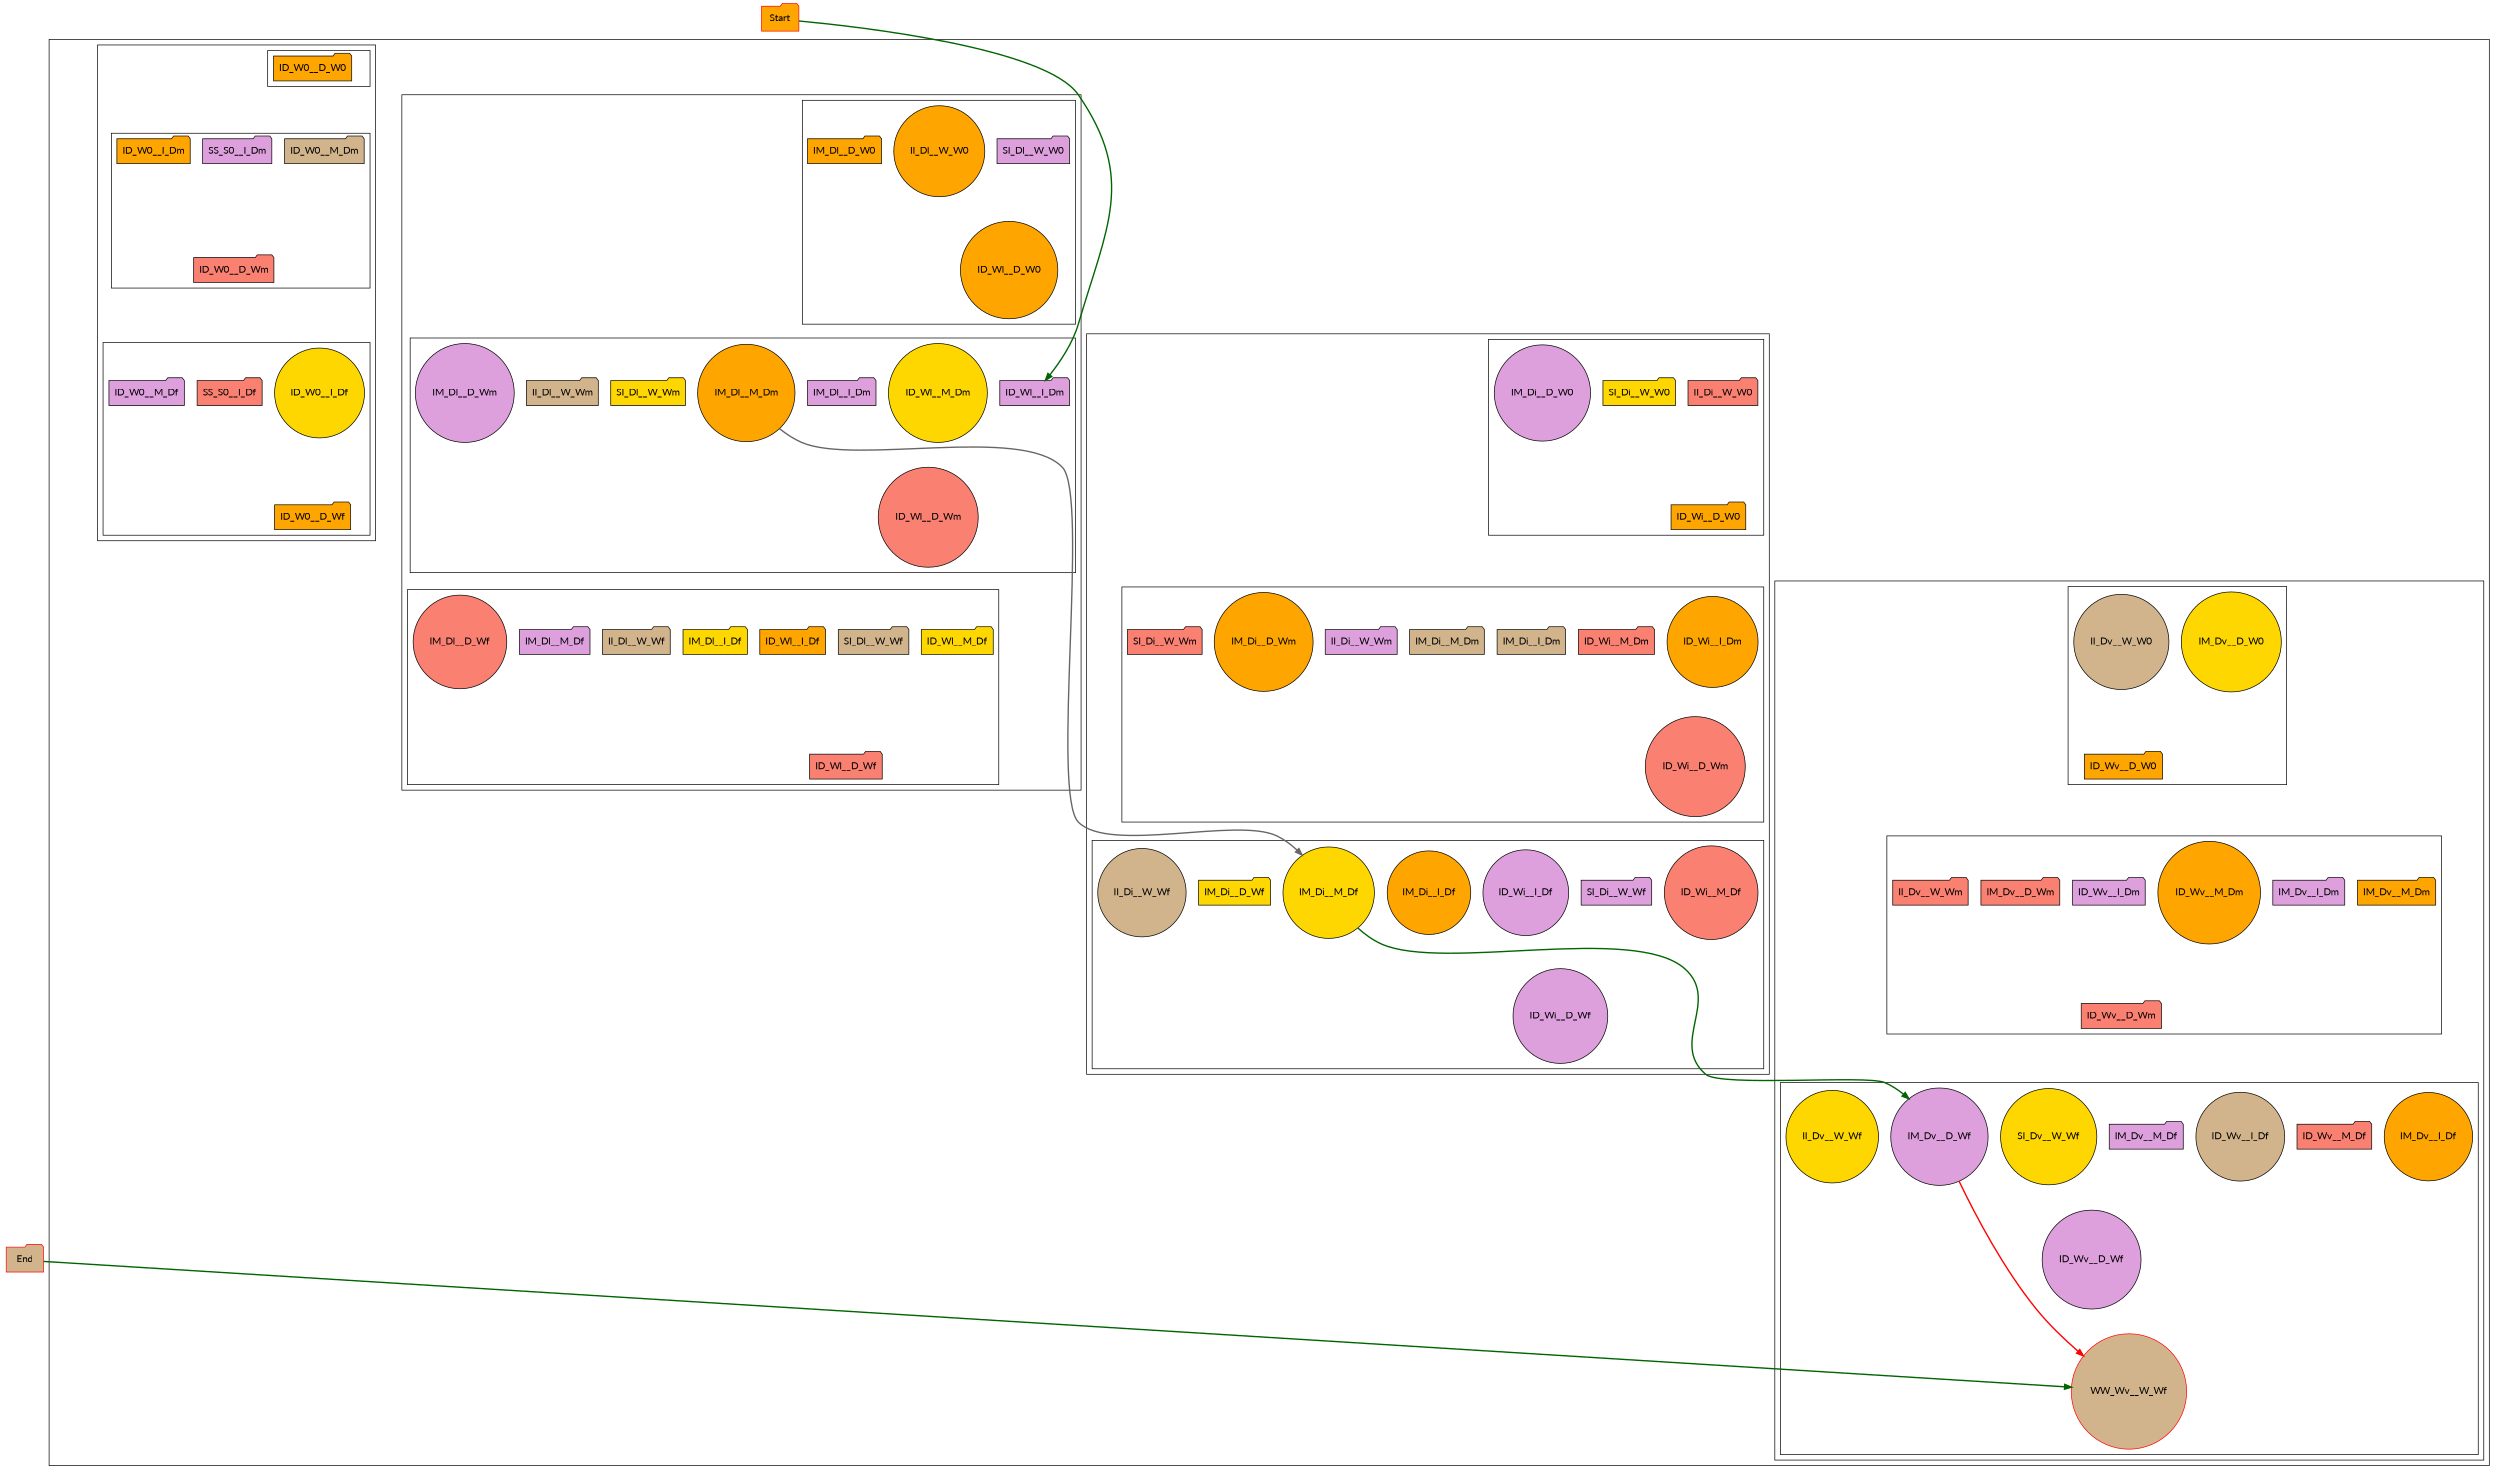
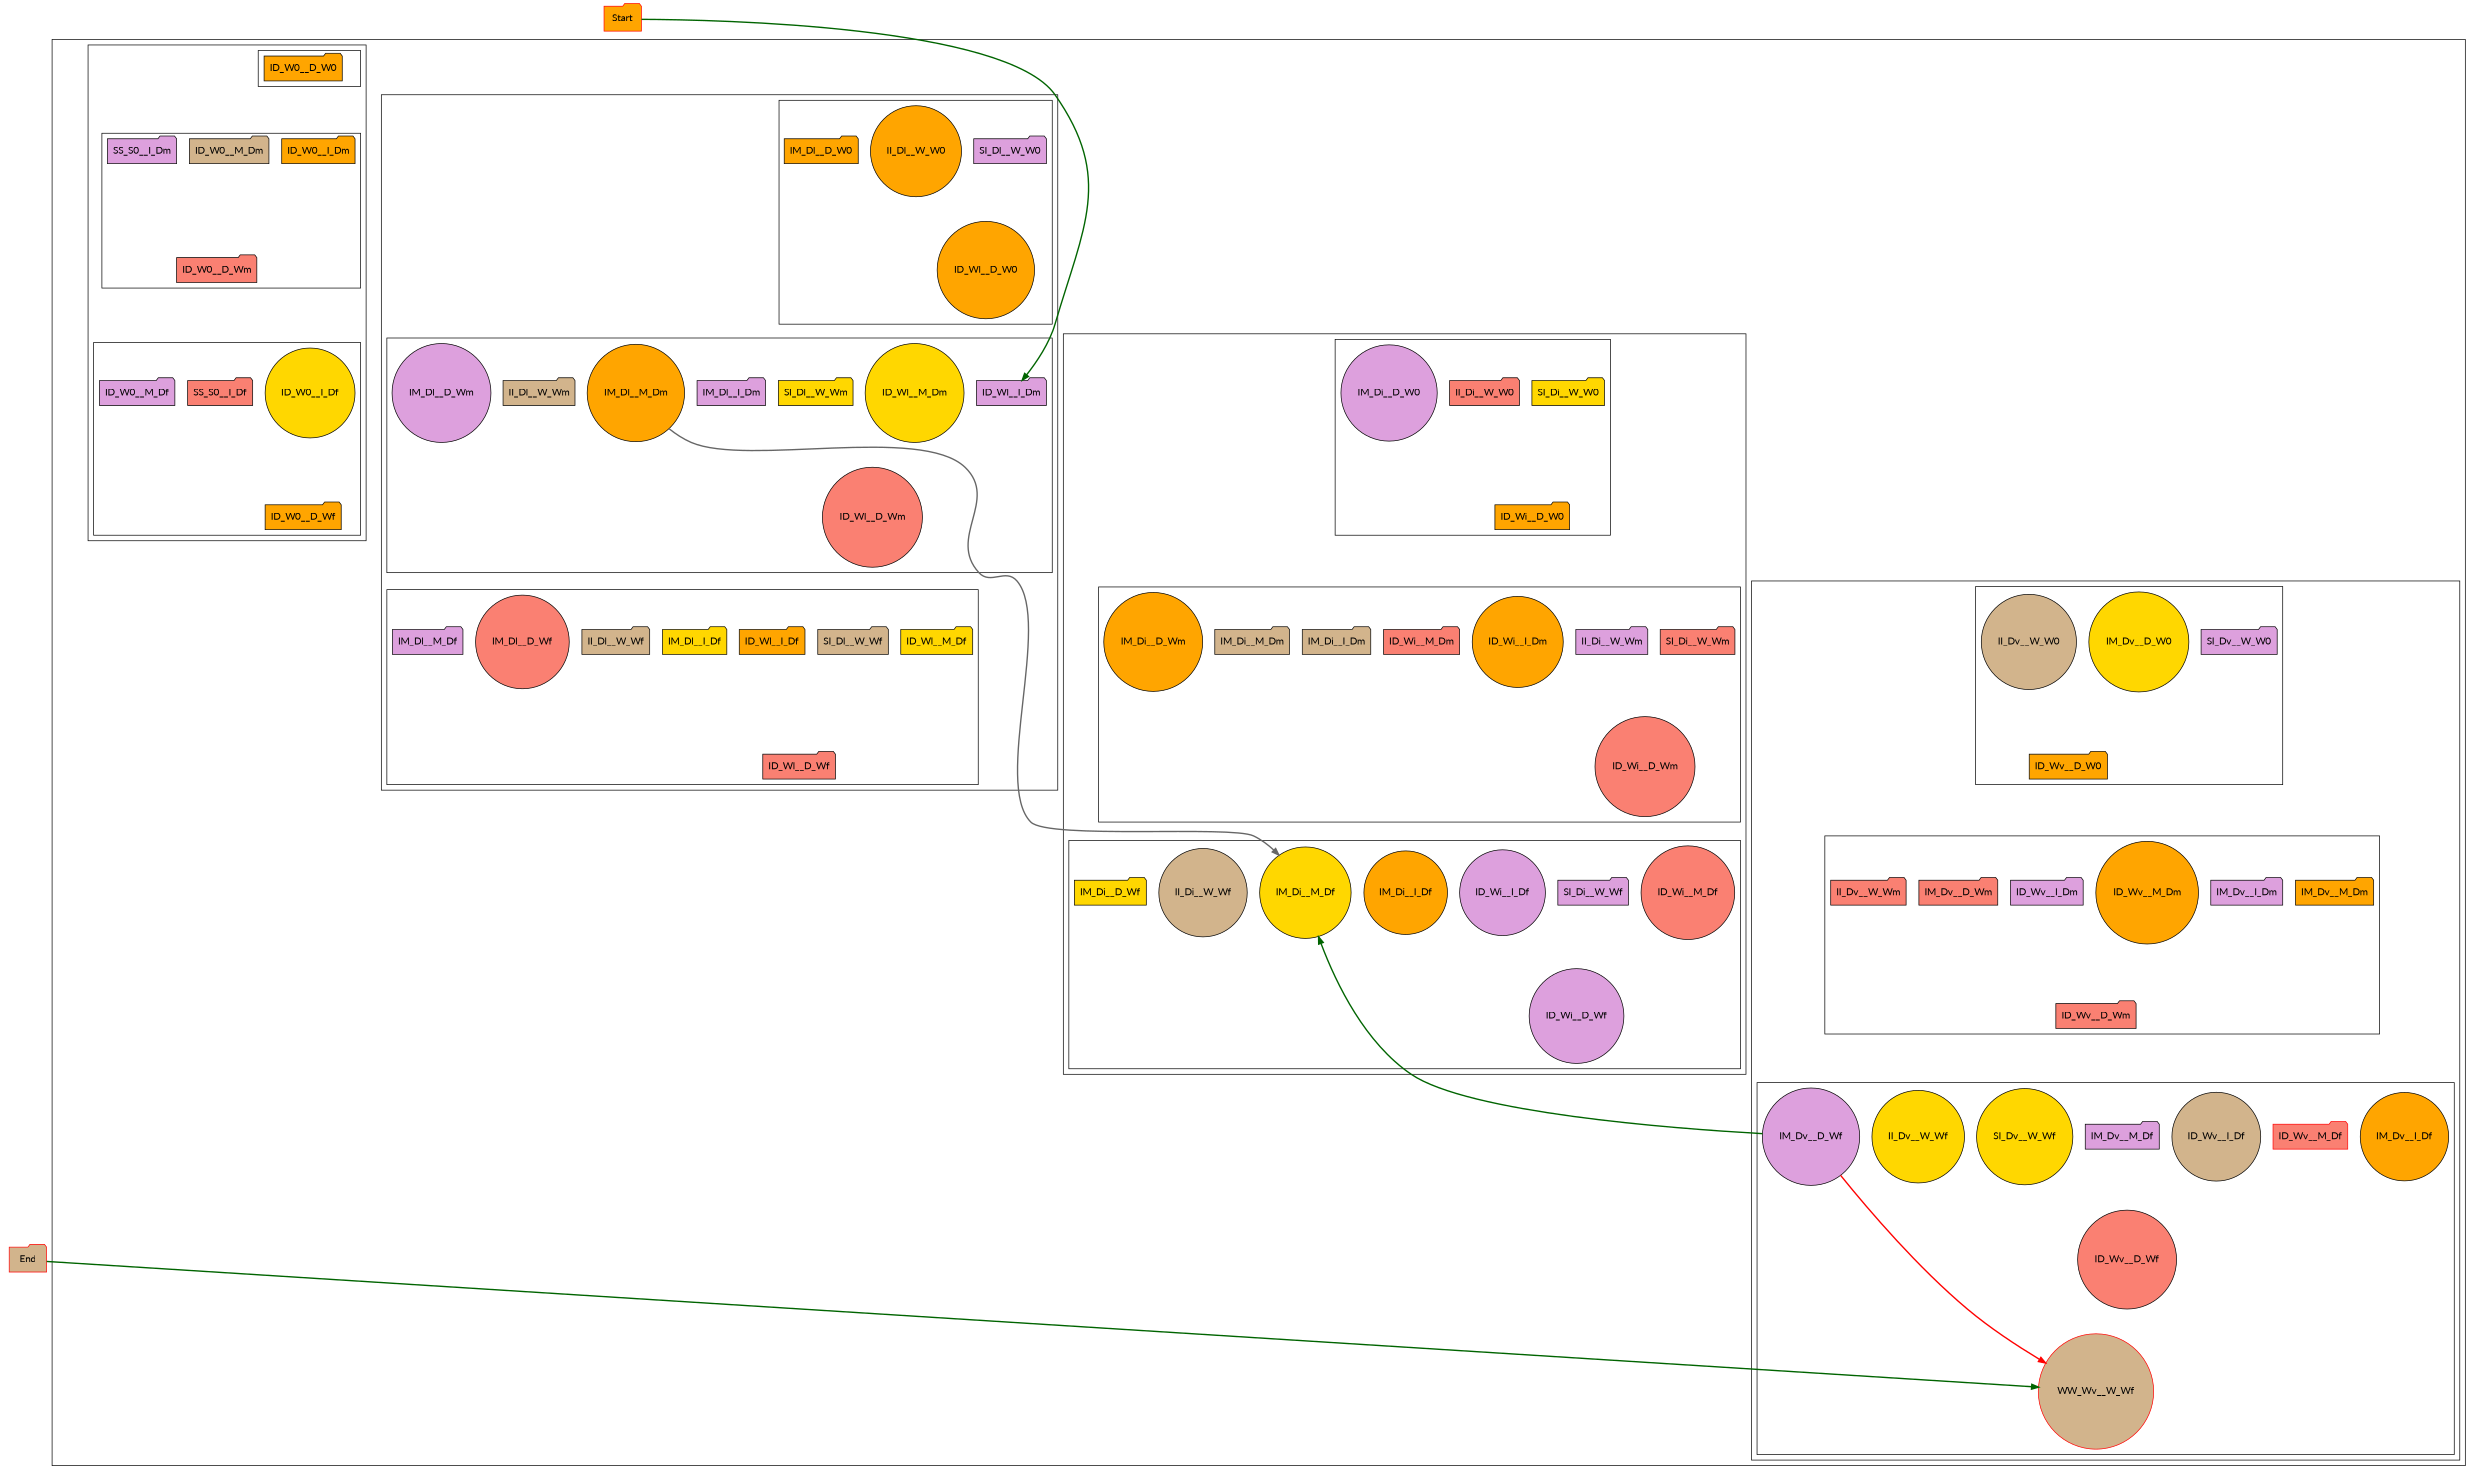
none -> (2239, 642)
(1676, 964) -> (1504, 1105)
(2334, 1137) -> (2310, 1137)
(2092, 1260) -> (2127, 1260)
